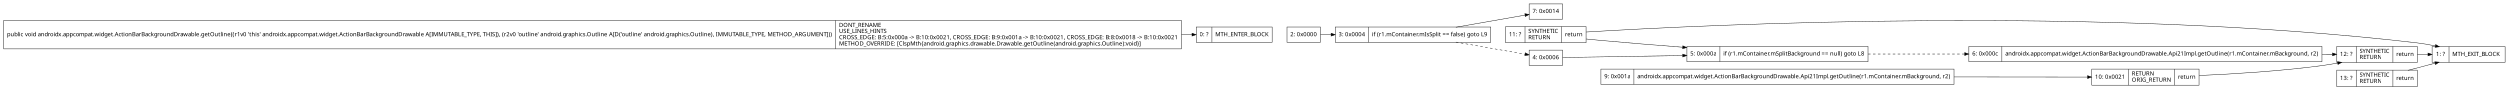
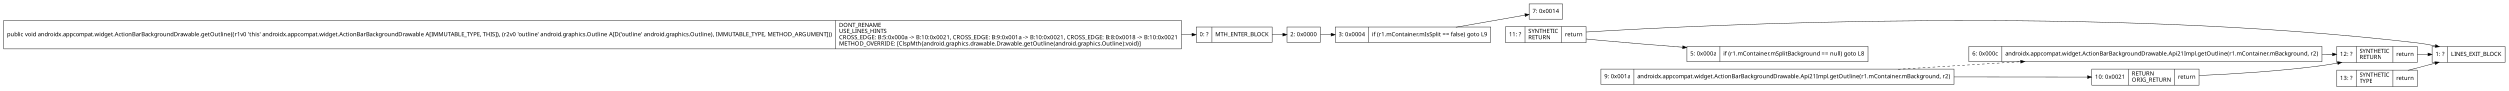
none -> (1277, 35)
(1916, 54) -> (1959, 66)
(2476, 54) -> (2476, 54)
(1546, 58) -> none
(2371, 81) -> (2366, 81)
